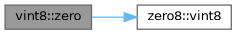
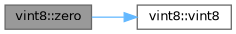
(184, 17) -> (184, 17)
